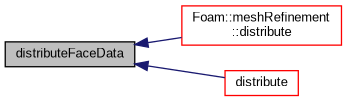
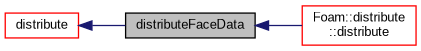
(262, 26) -> (359, 26)
(186, 72) -> (109, 26)
